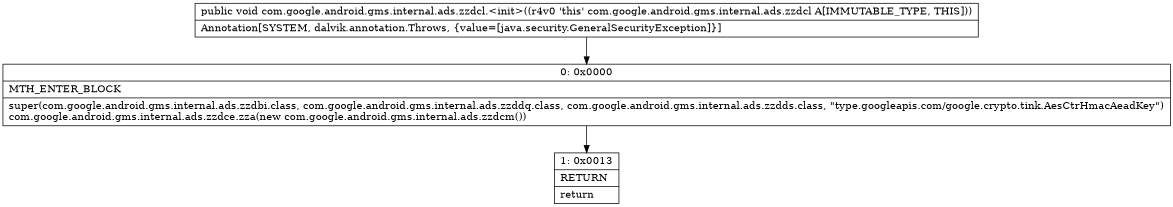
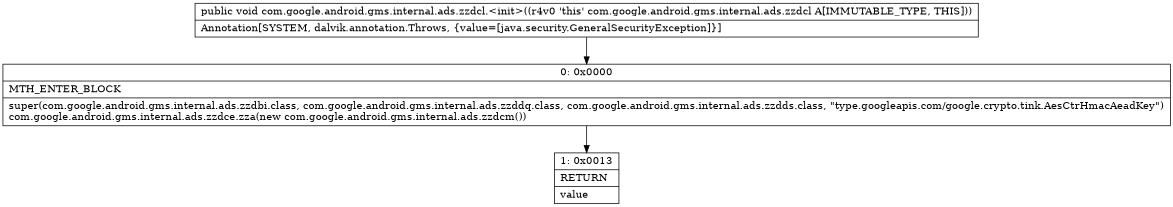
(577, 195) -> (575, 195)
